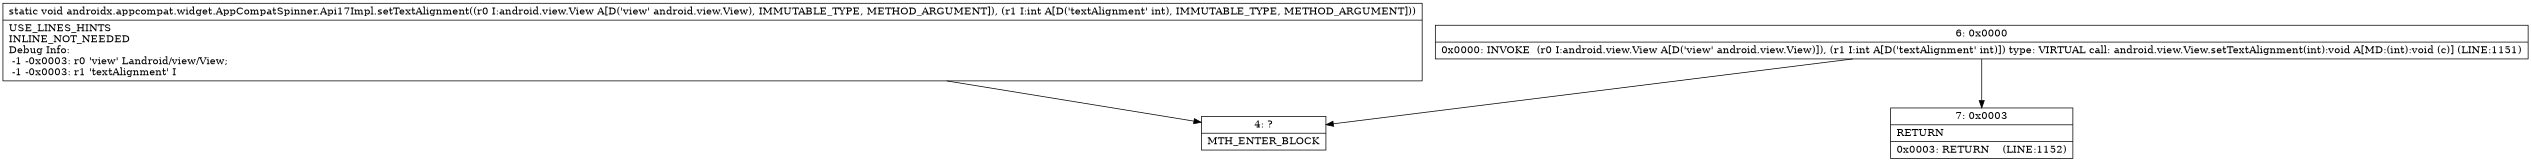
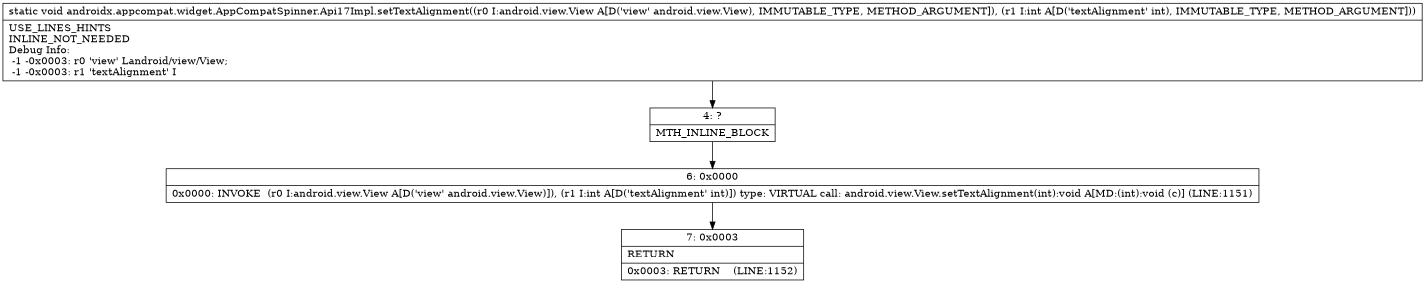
(1593, 91) -> (713, 151)
(1264, 141) -> (713, 133)
